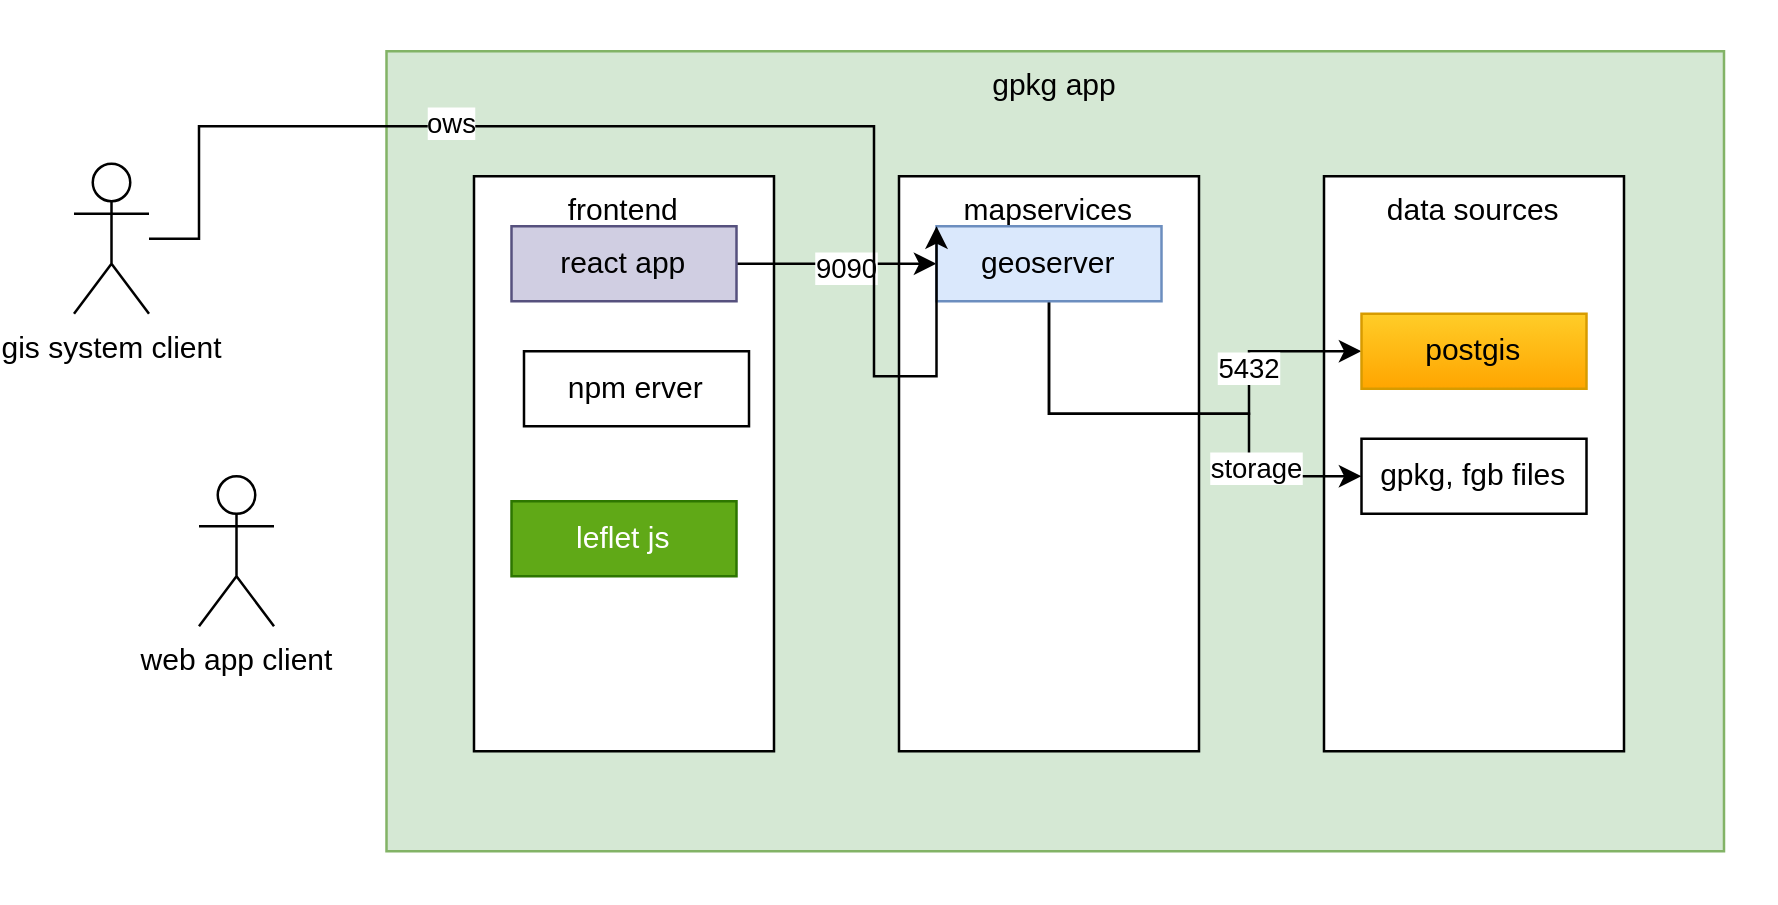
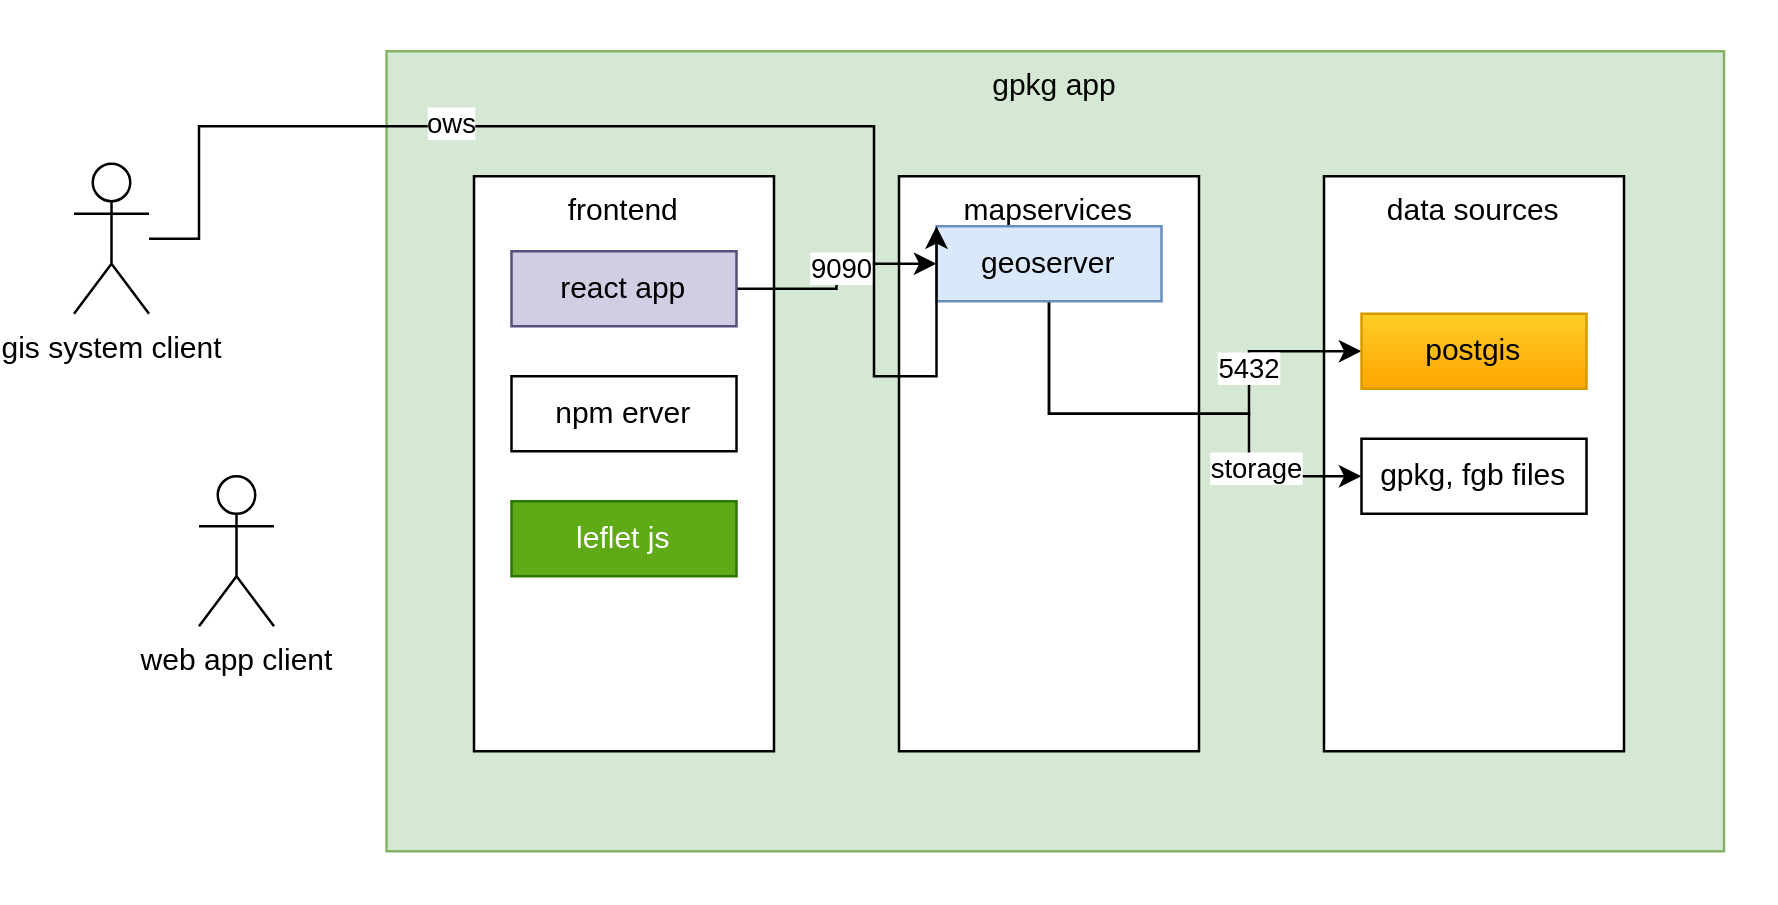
(624, 264) -> (624, 289)
(636, 389) -> (624, 414)
